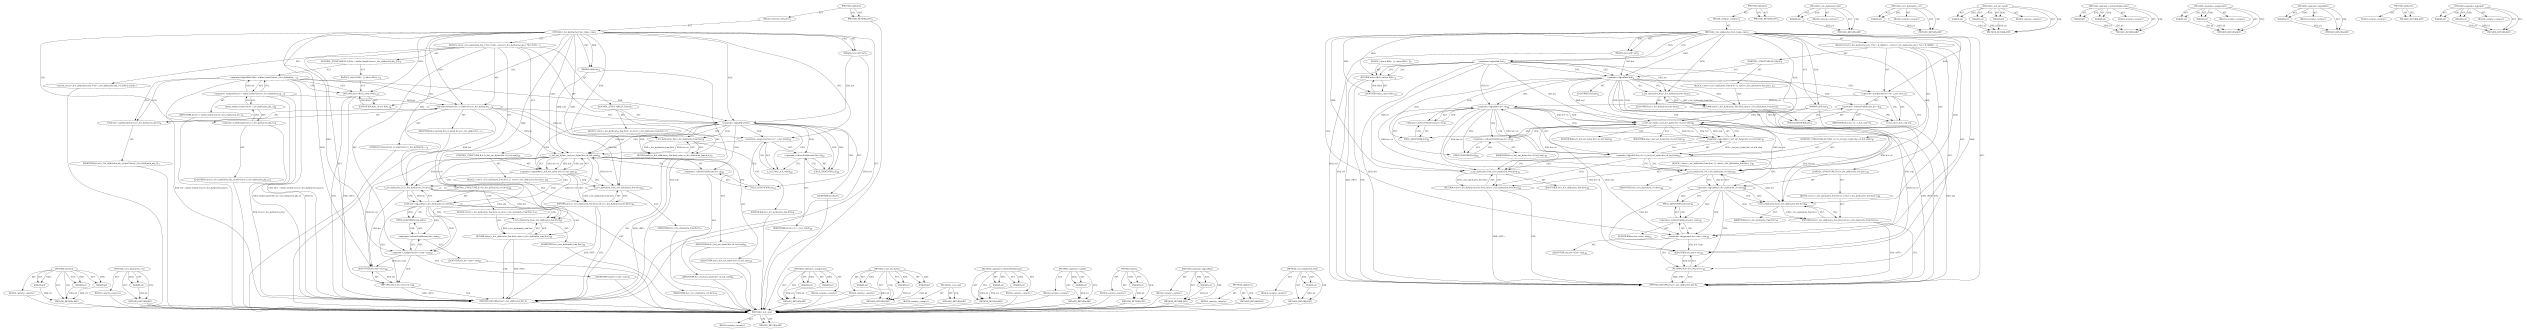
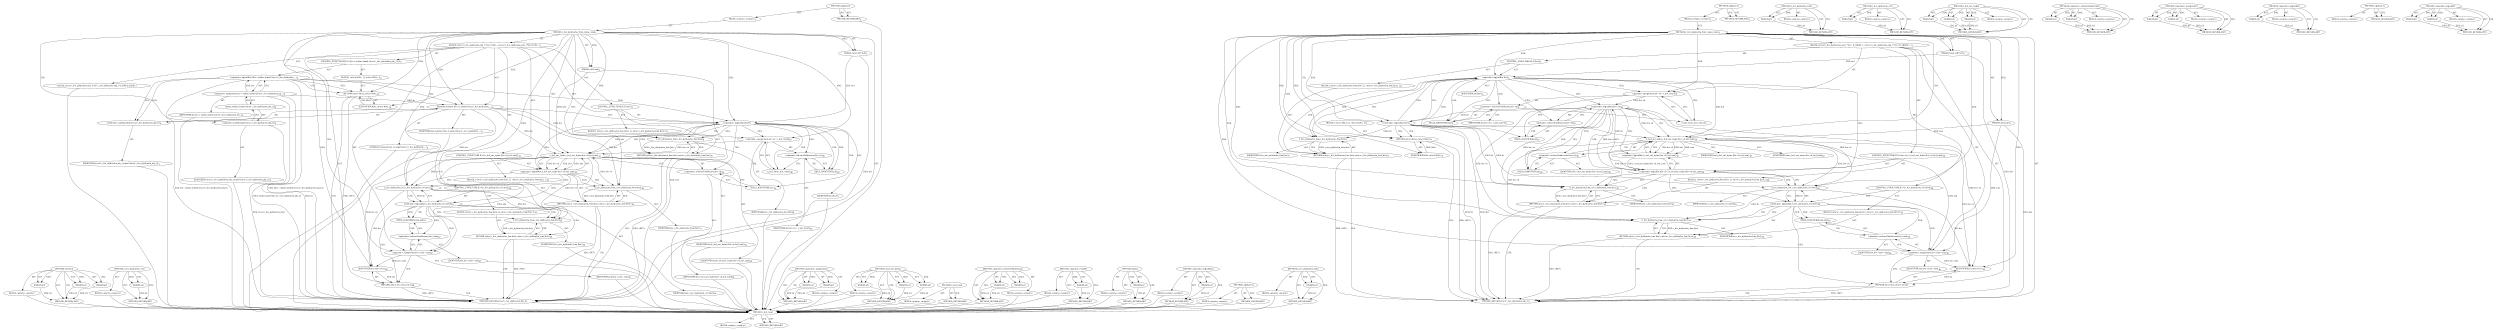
(1481, 84) -> (1498, 111)
